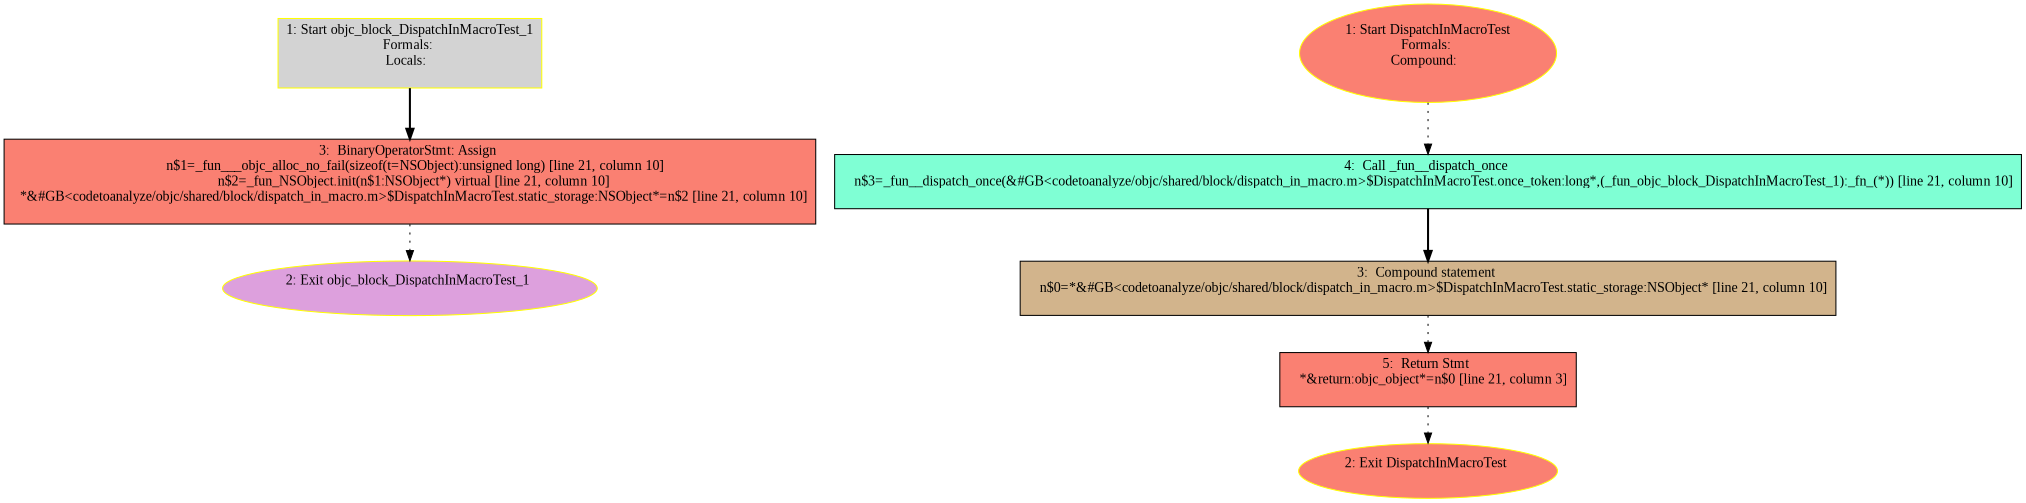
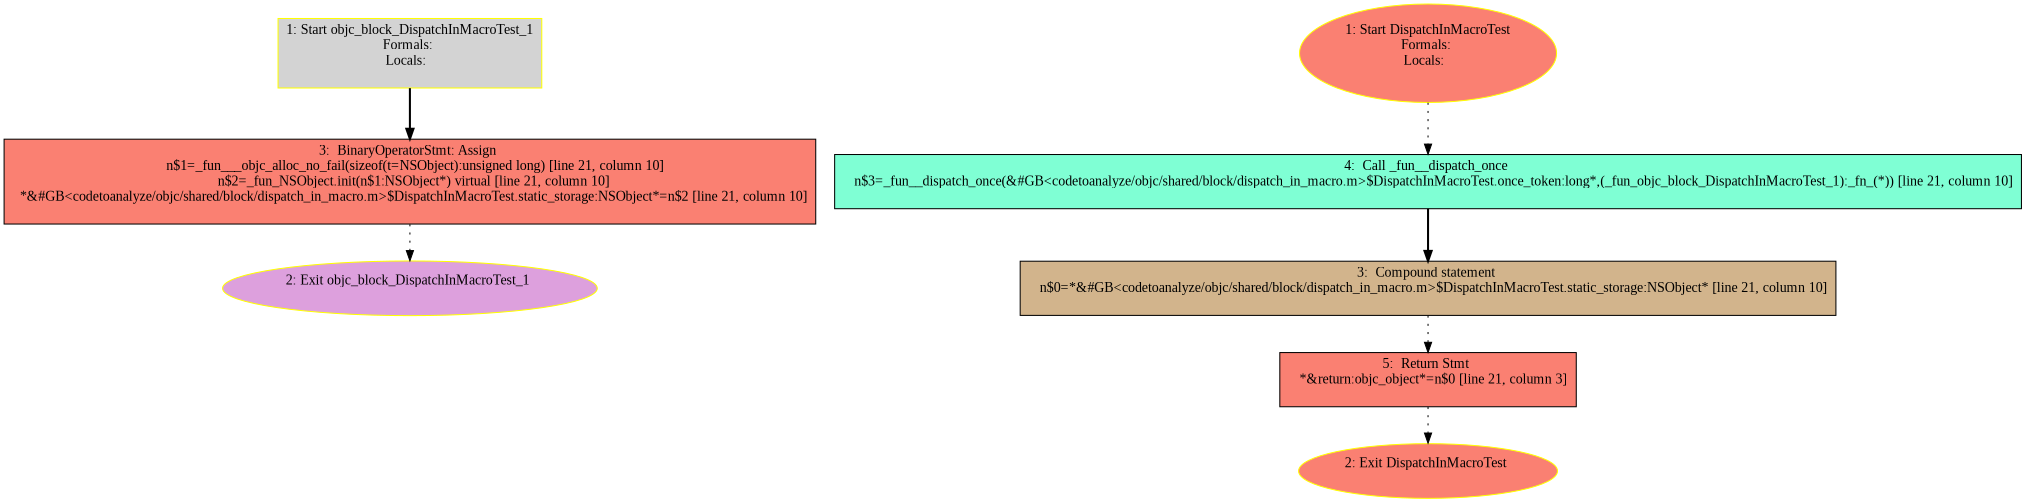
(1428, 53) -> (1428, 53)
